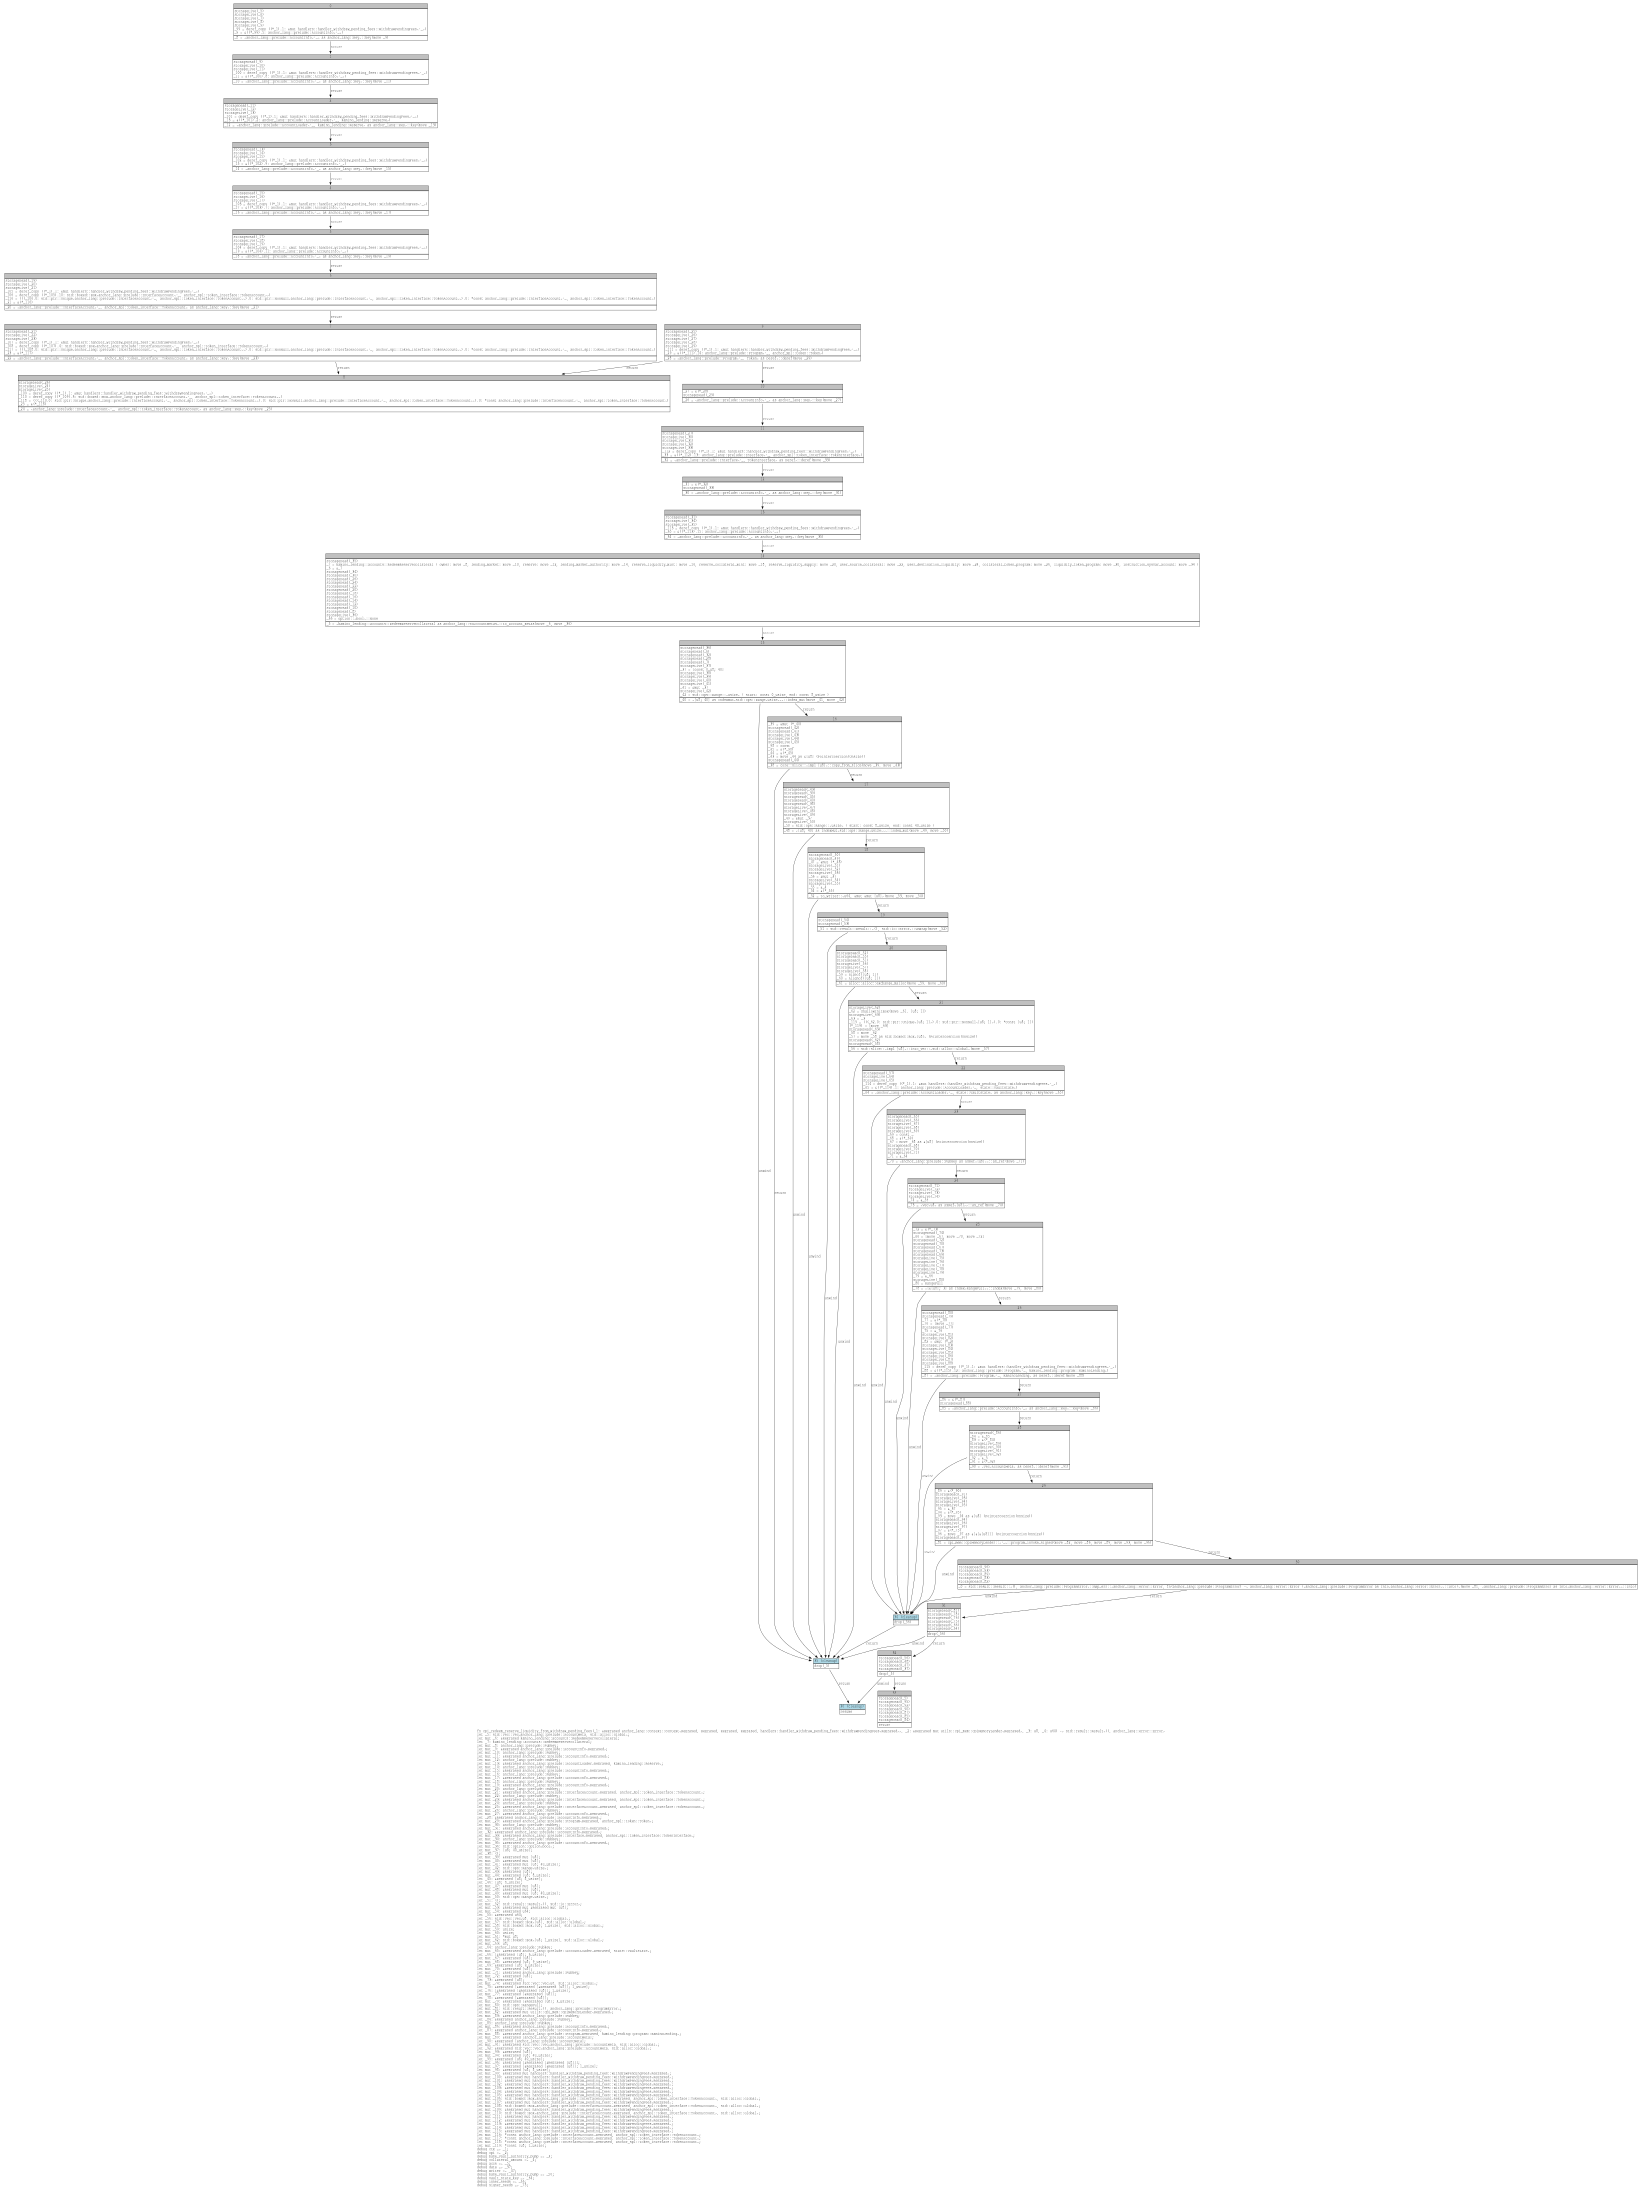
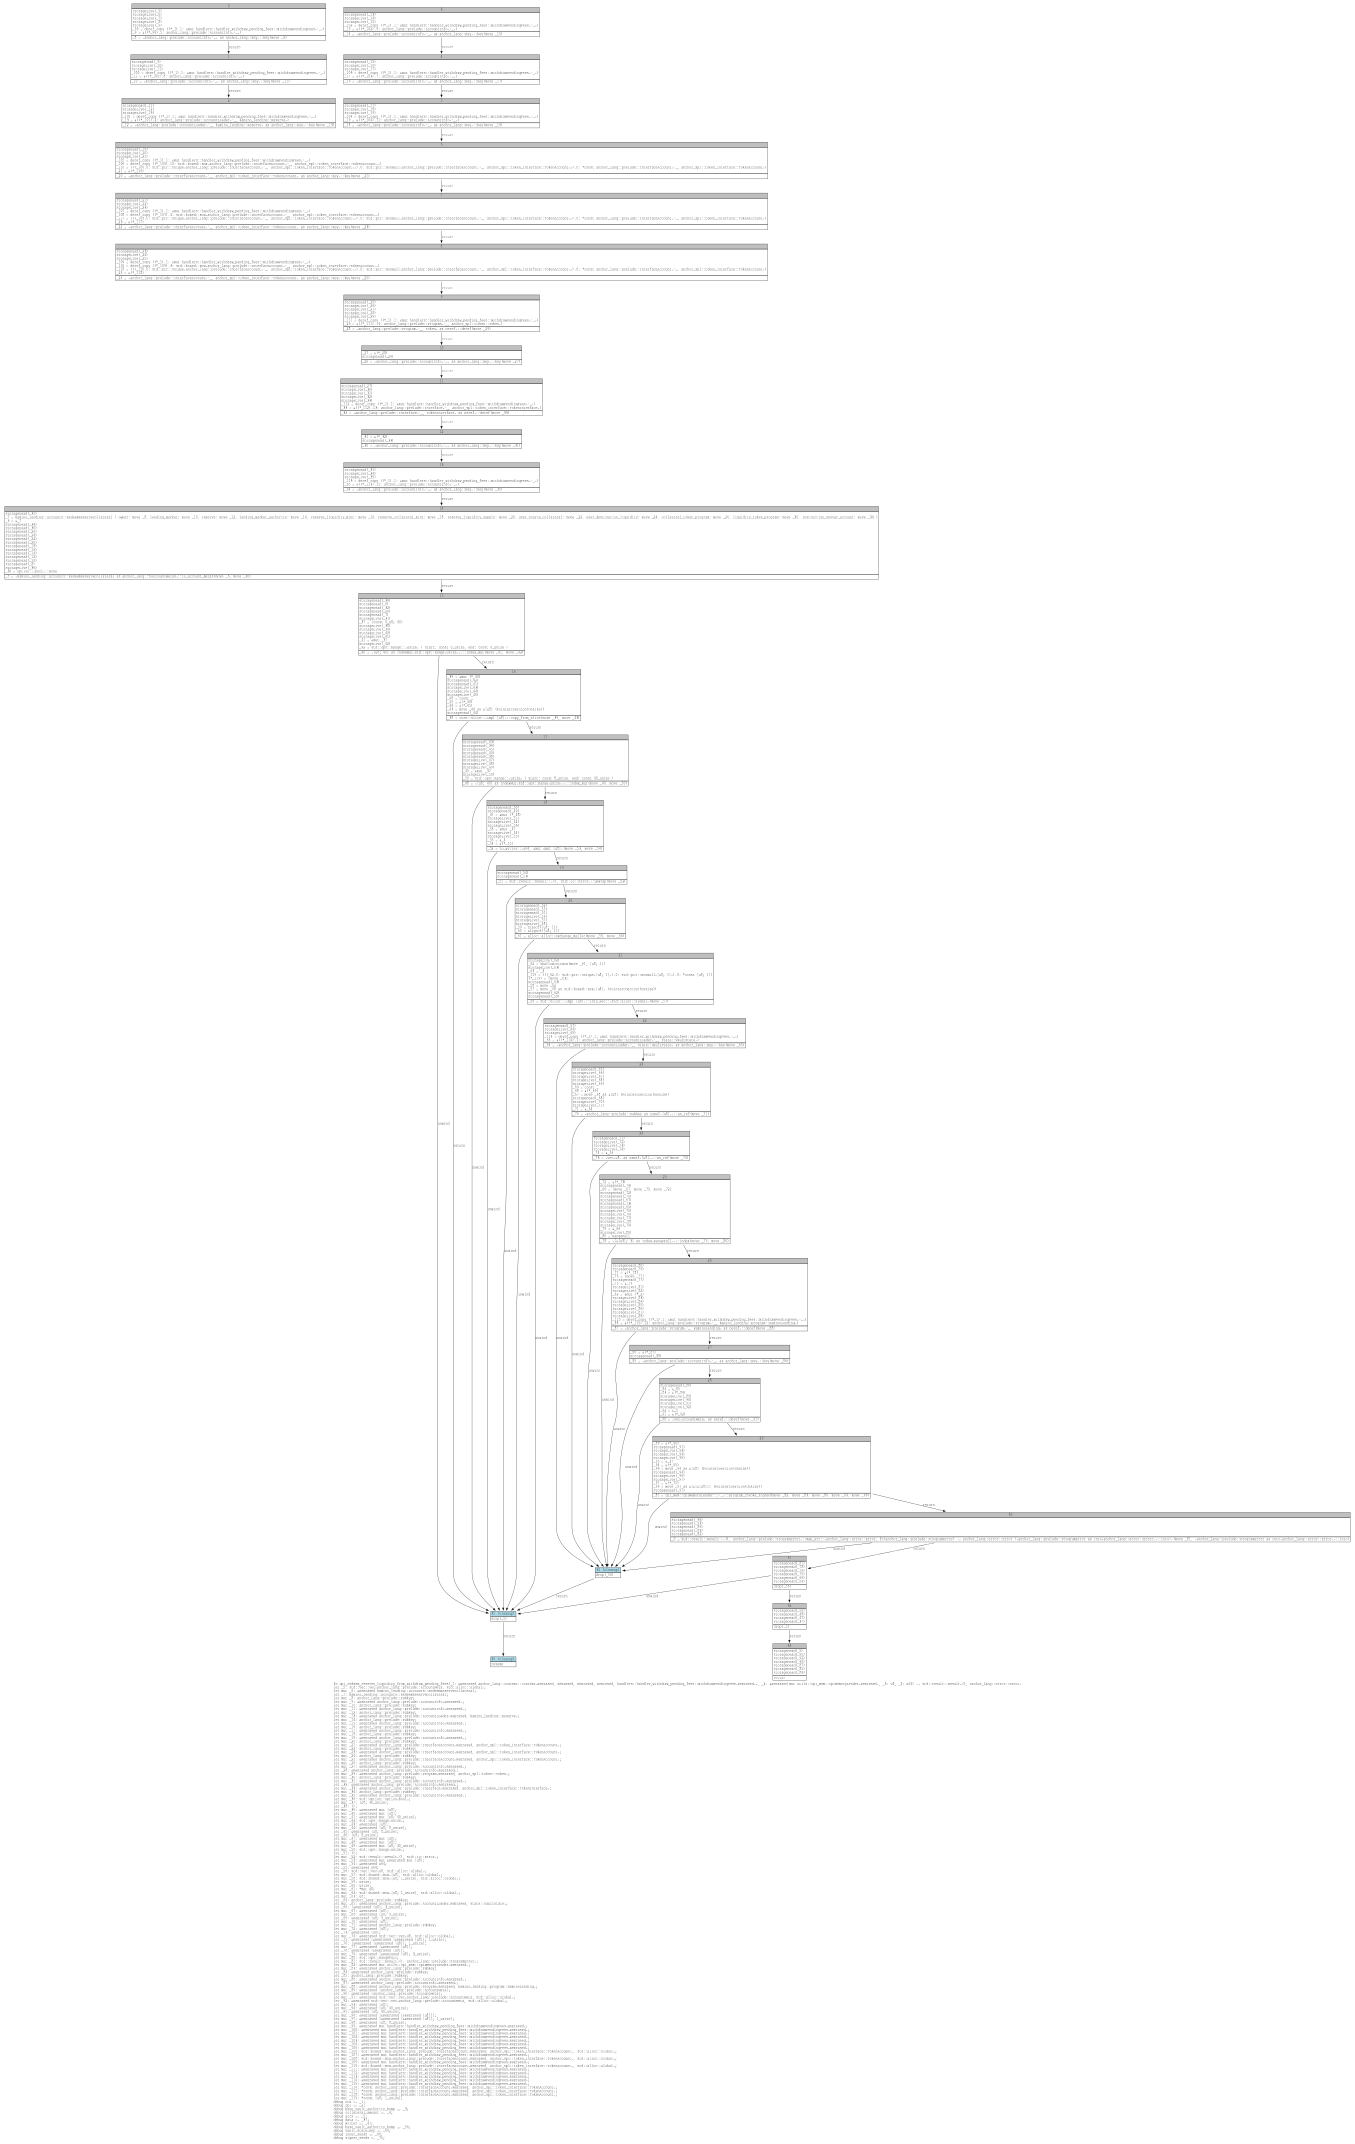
(331, 134) -> none
(614, 368) -> (442, 287)
none -> (621, 1456)
(871, 1689) -> none
